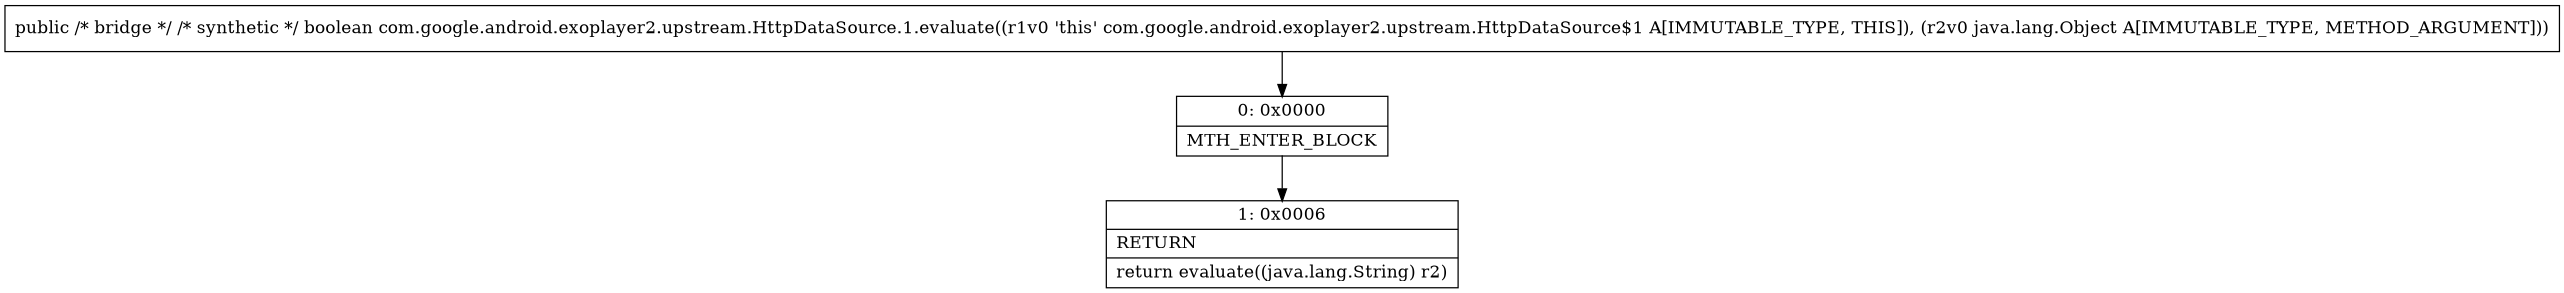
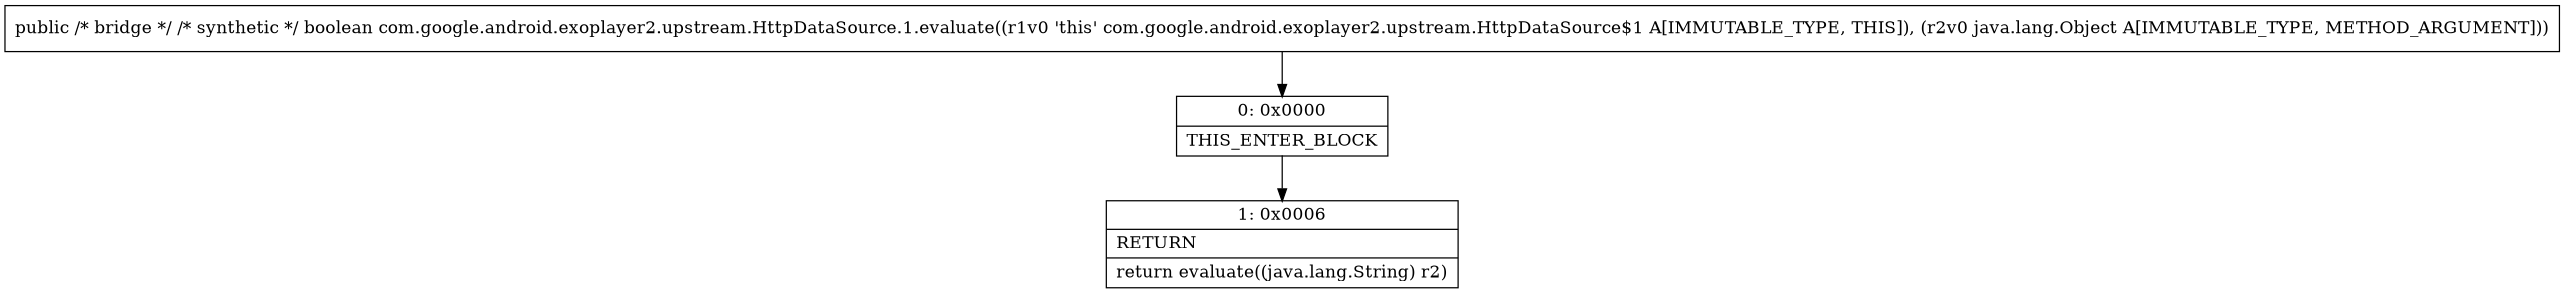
(1282, 140) -> (1282, 140)
